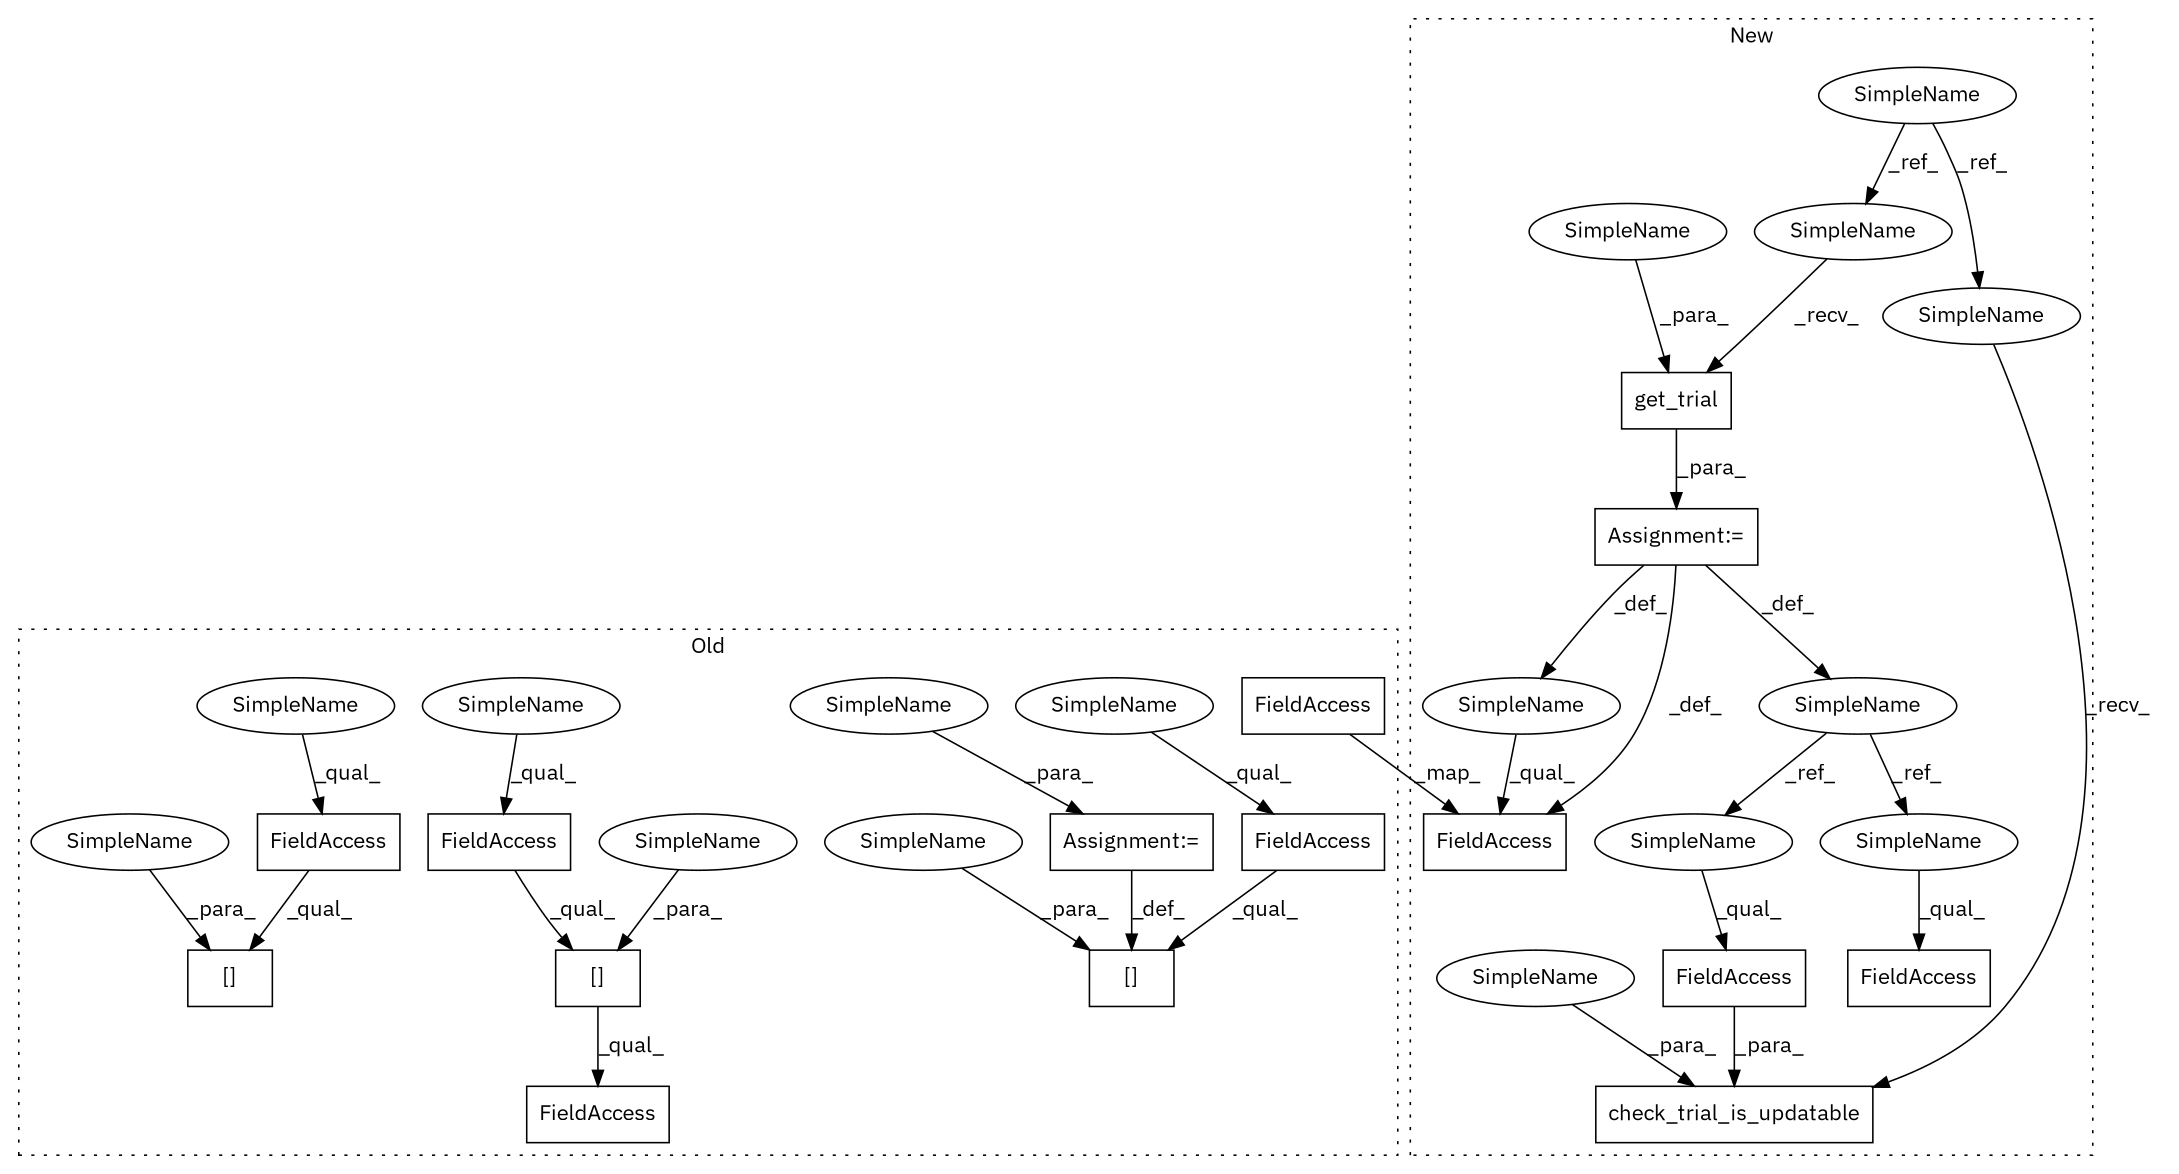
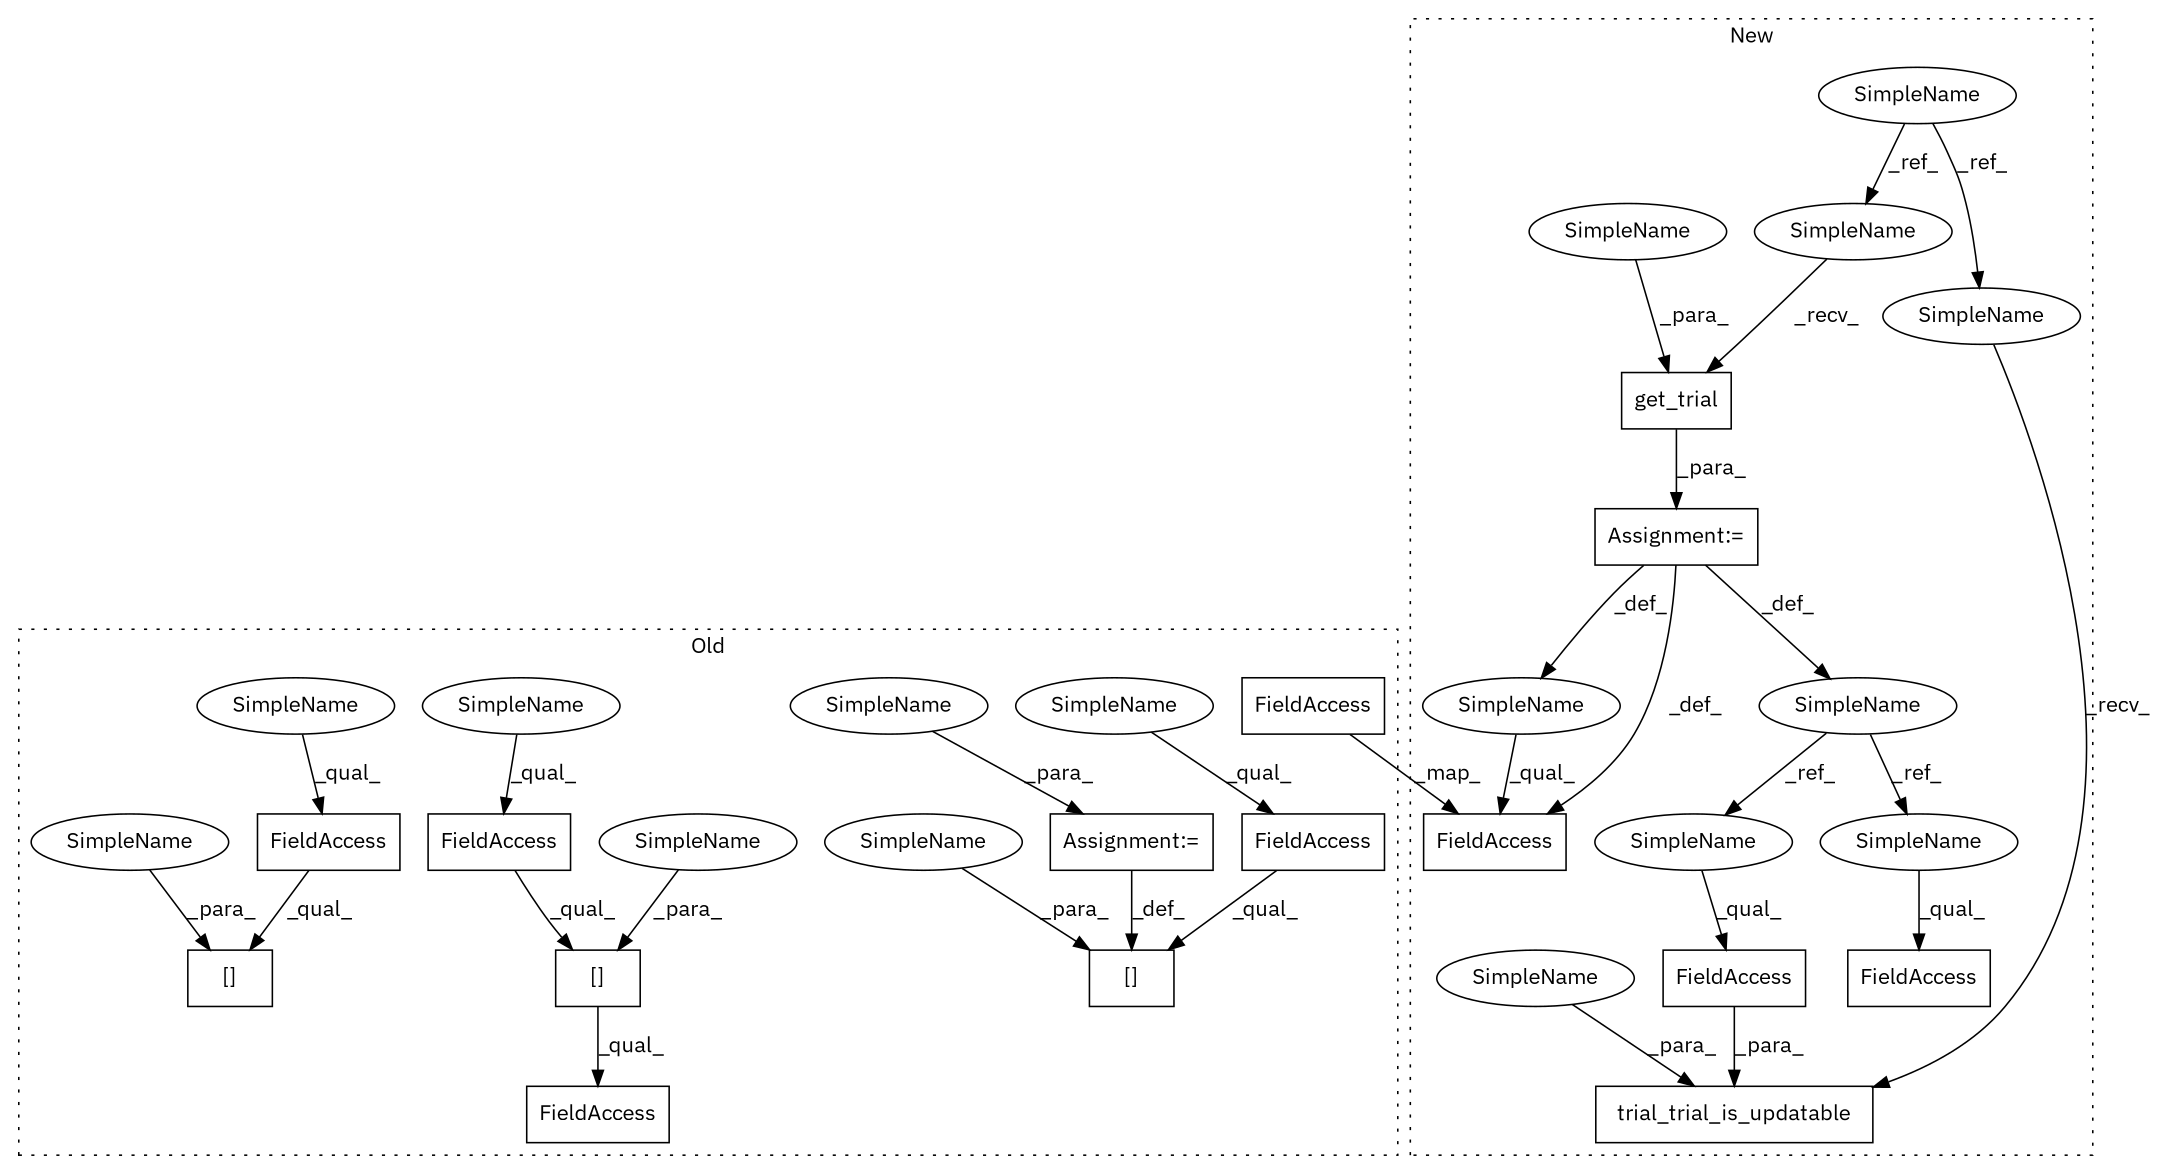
(1734, 1114) -> (1734, 1114)
